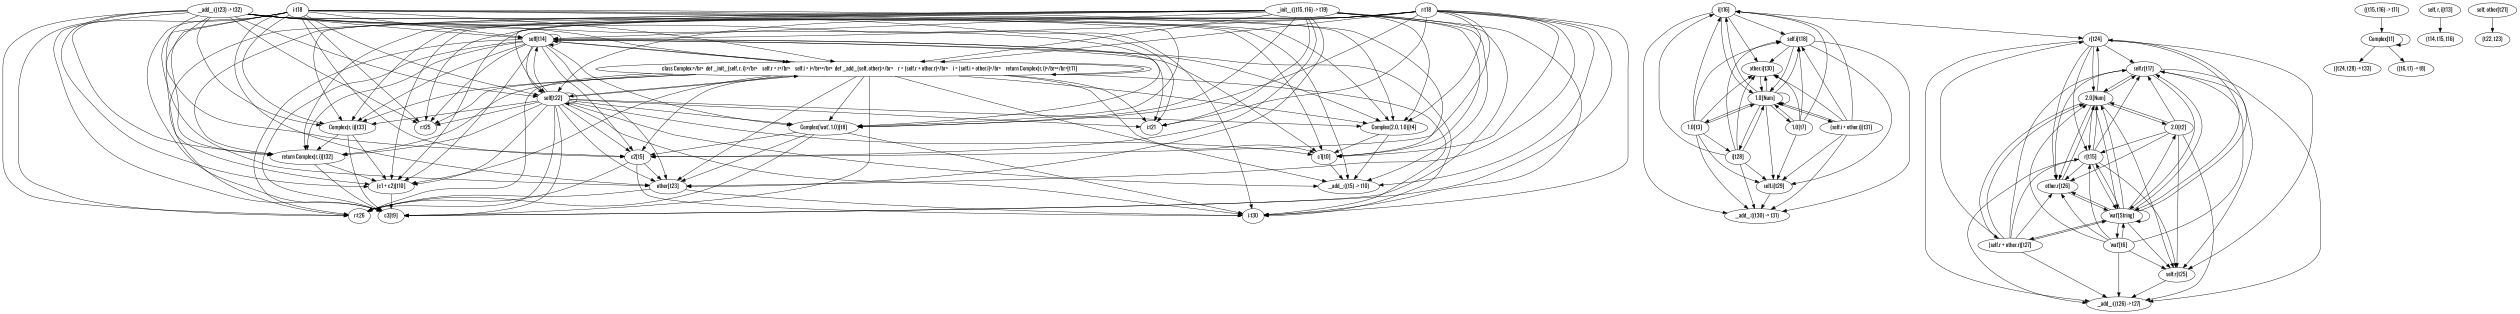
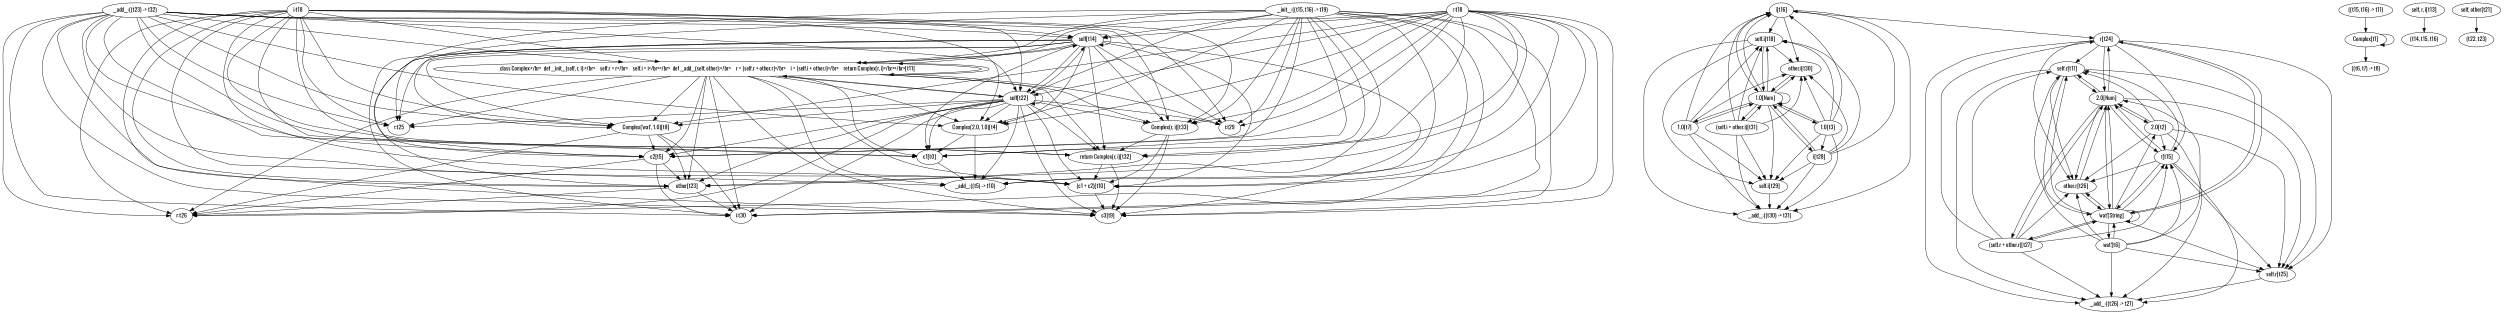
(2352, 69) -> none
(313, 85) -> none
(1152, 128) -> (1230, 128)
none -> (1719, 171)
